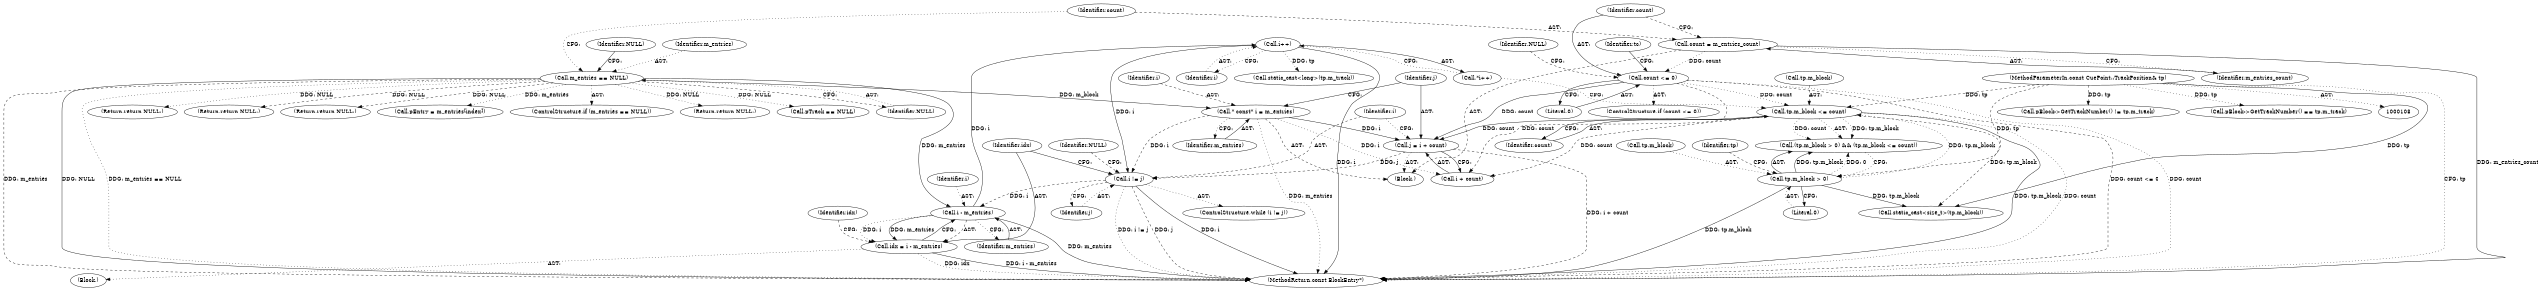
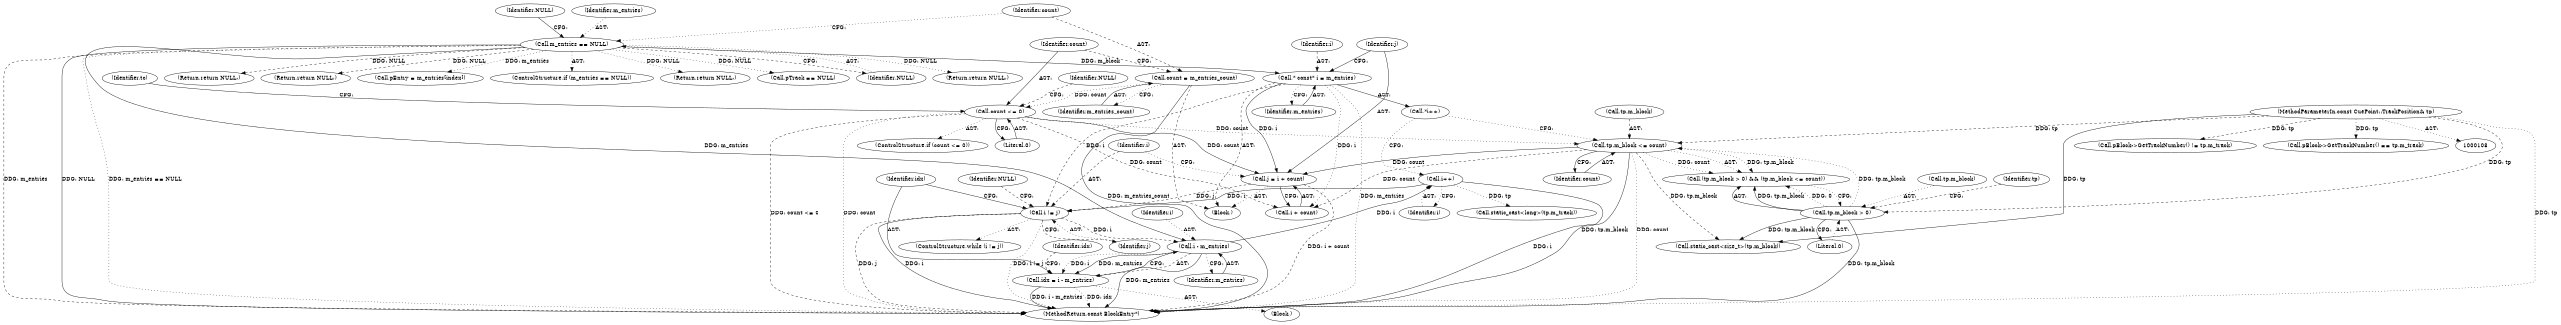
(1381, 52) -> (1371, 95)
(2455, 179) -> (2546, 213)
